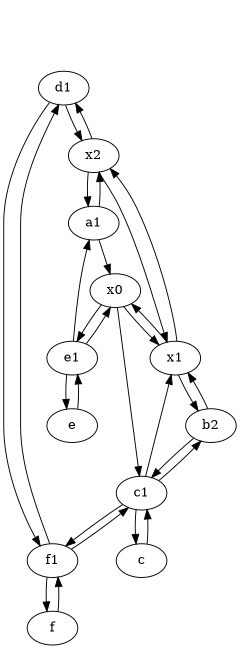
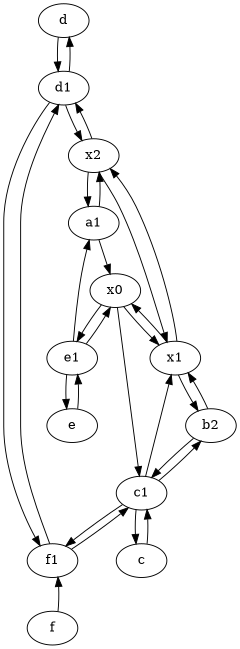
none -> (64, 21)
(46, 590) -> none
